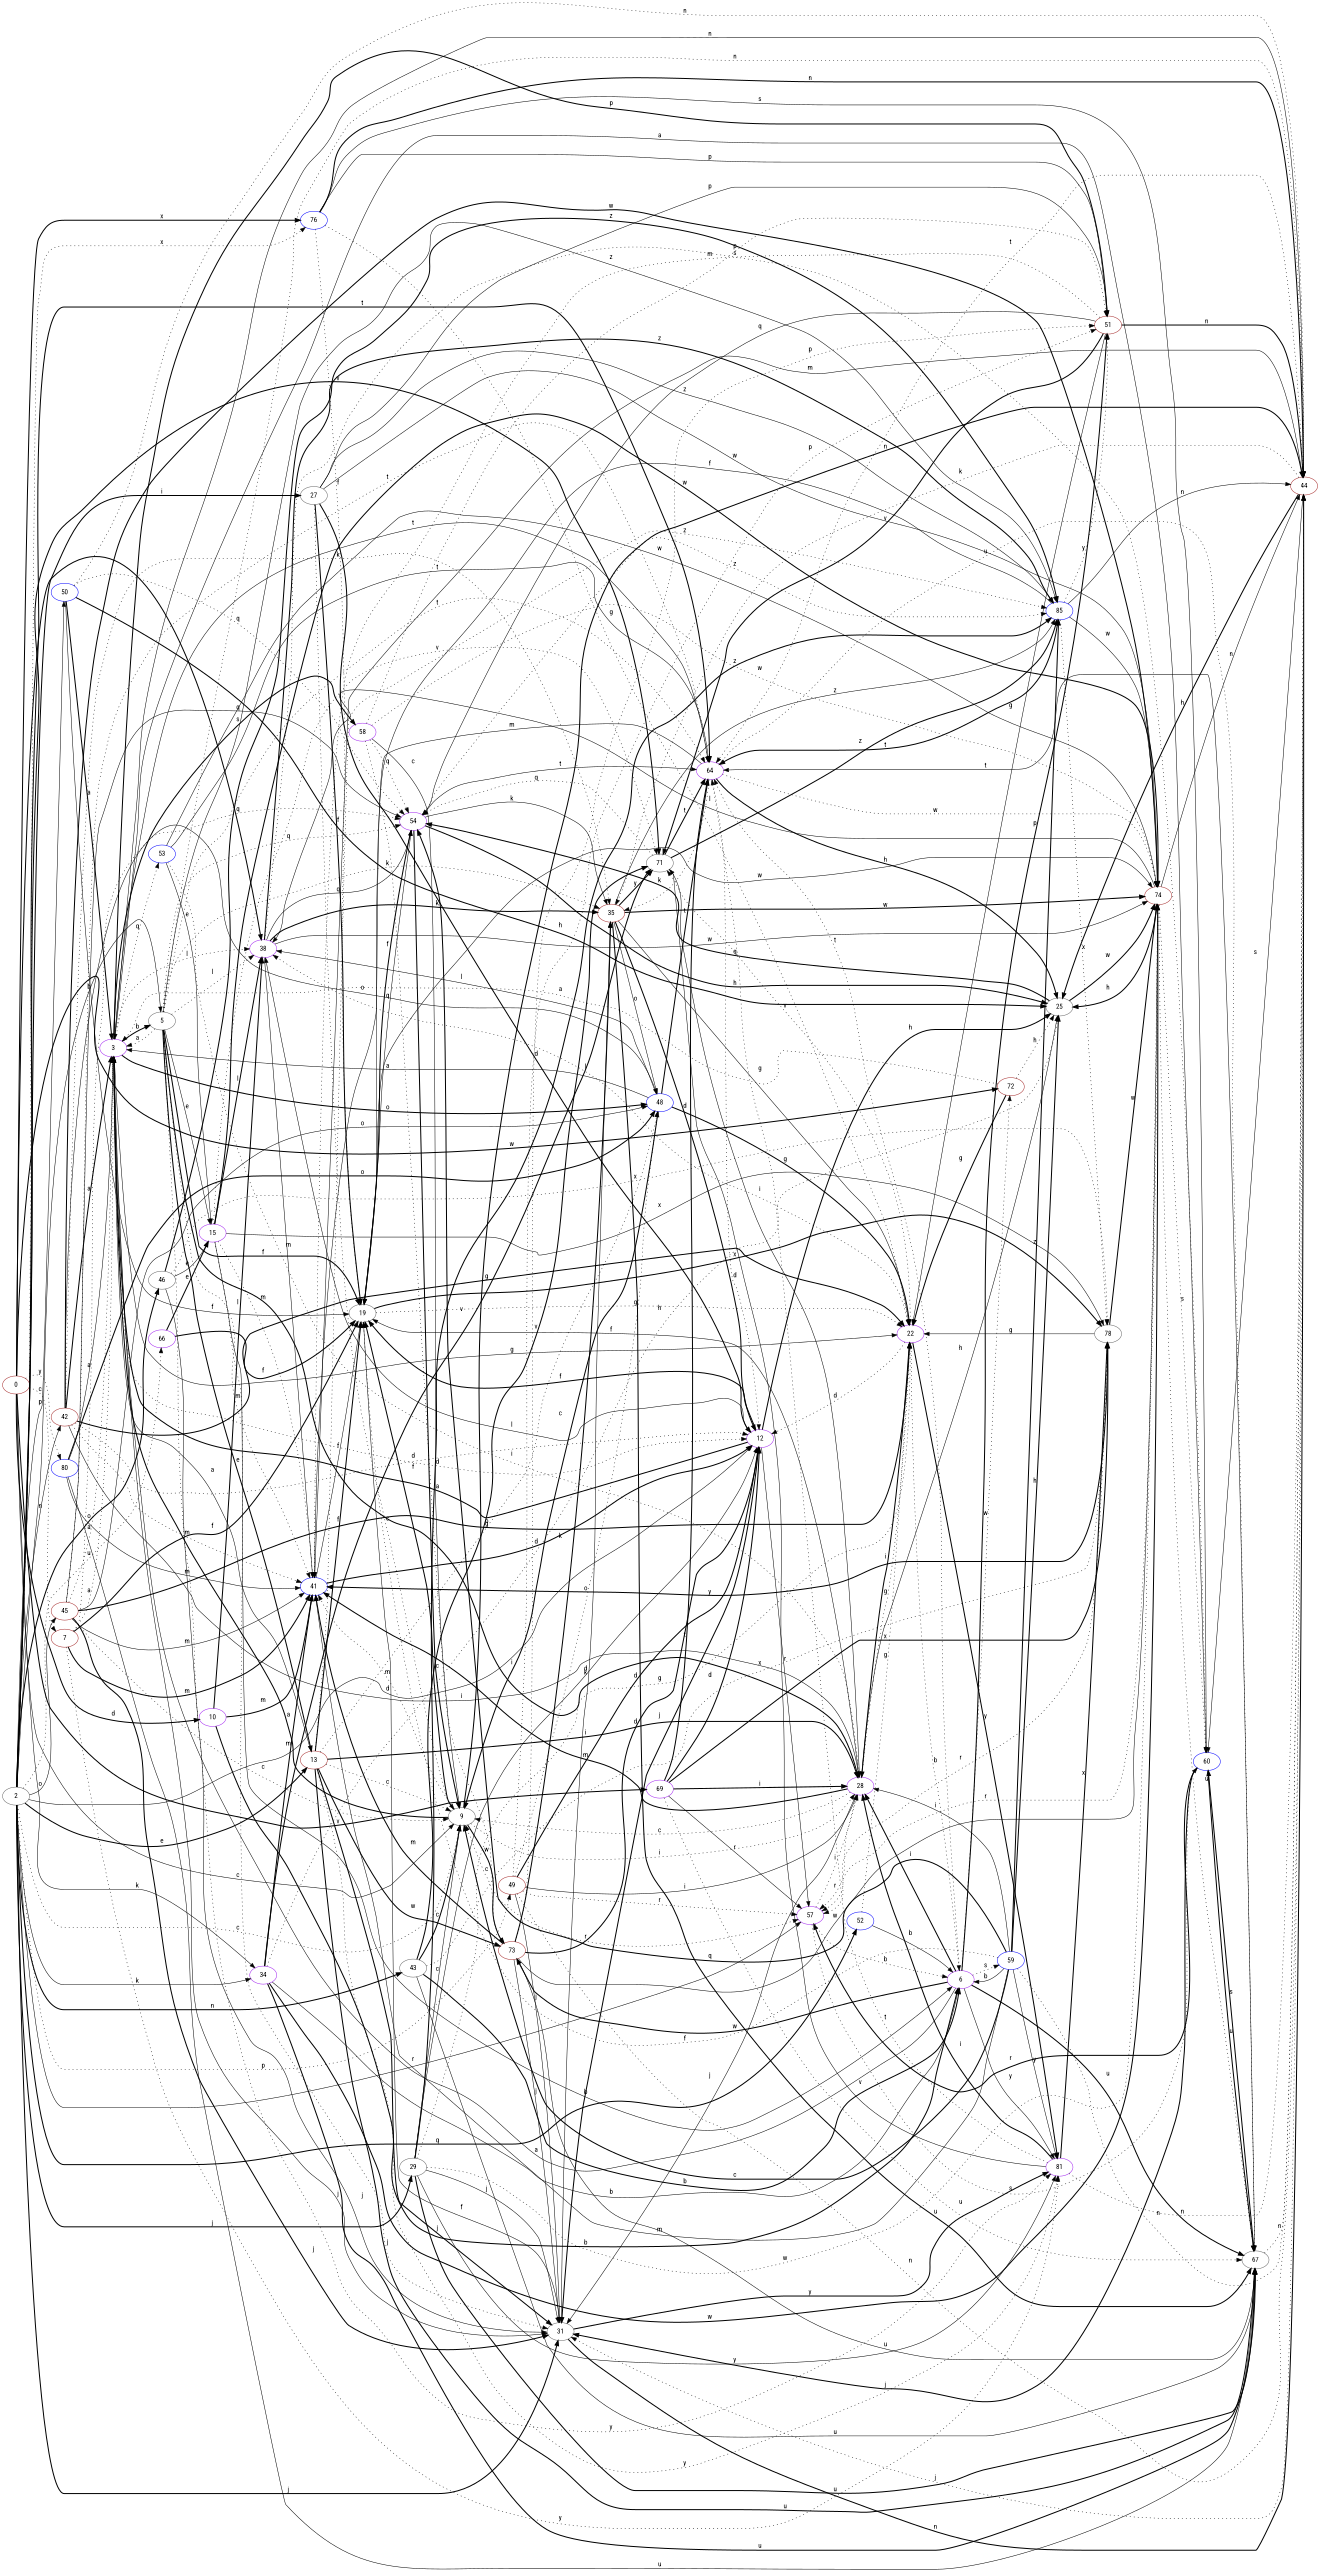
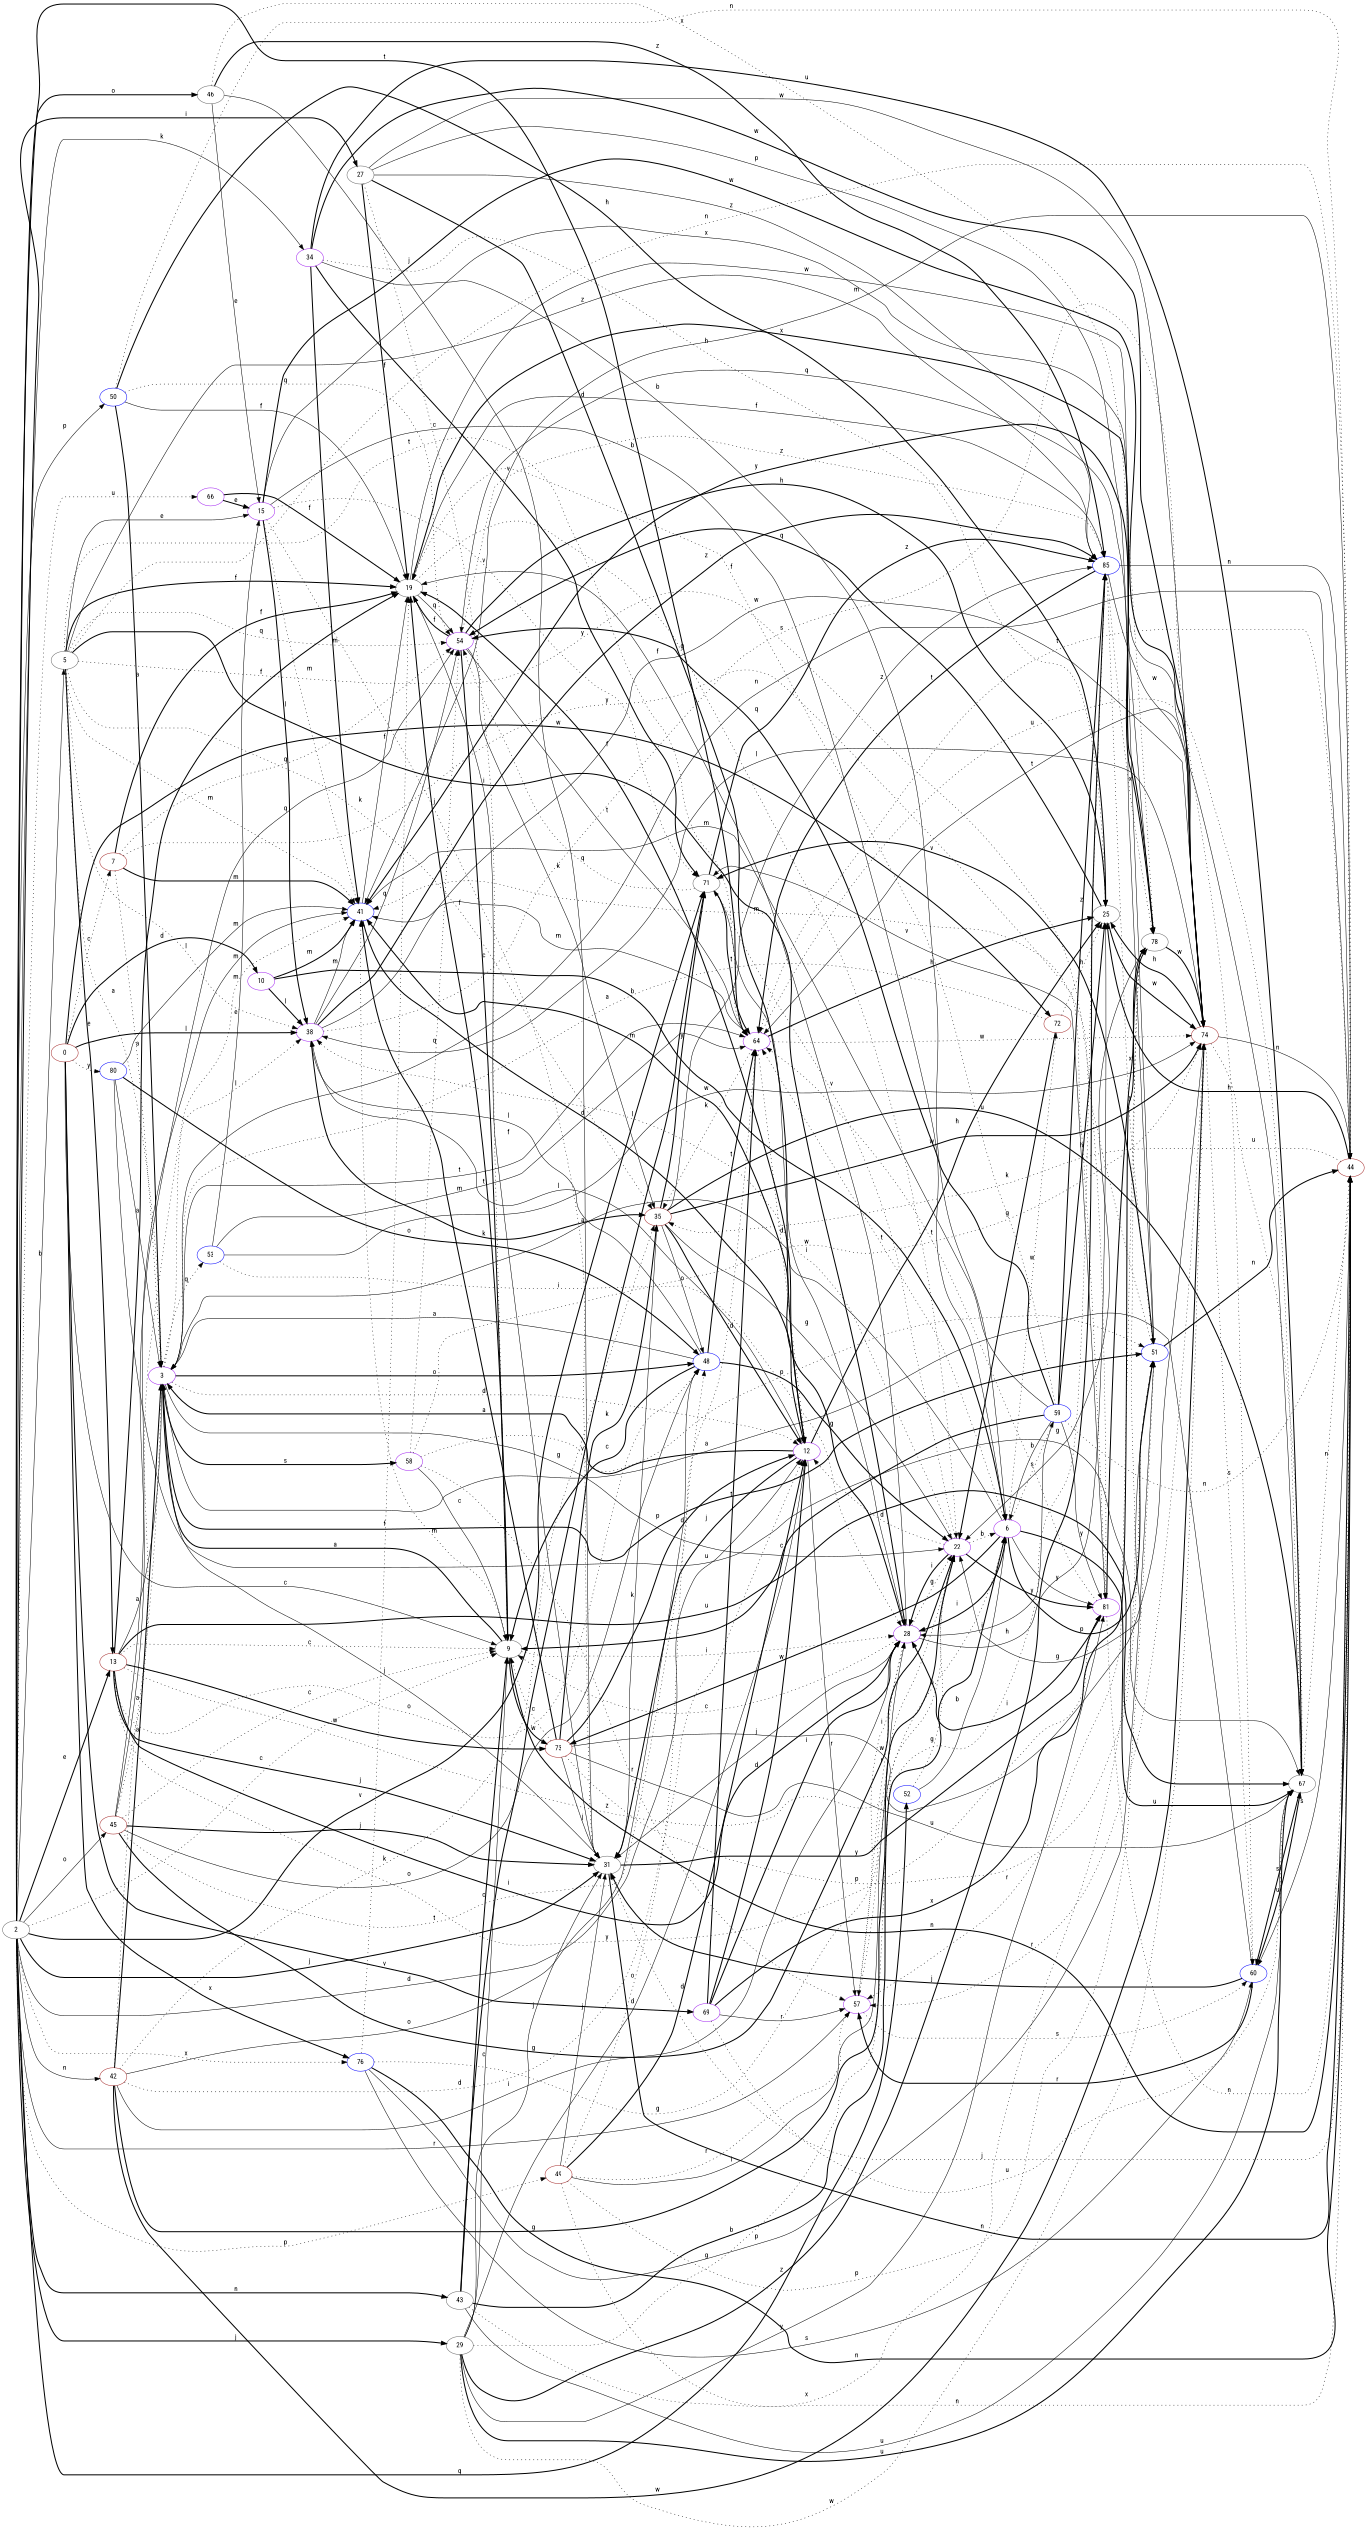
(1108, 325) -> (1155, 1353)
(133, 1034) -> none
(34, 1755) -> none
